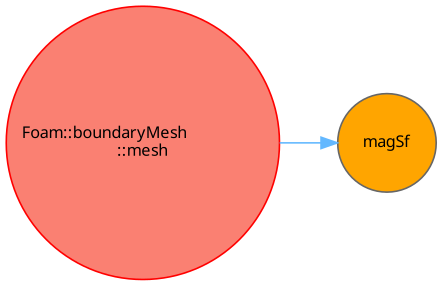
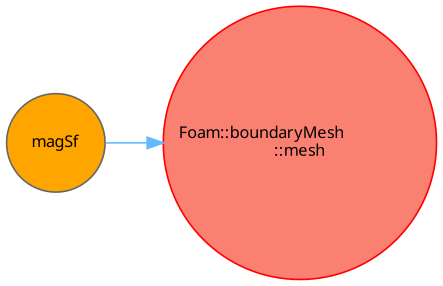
(300, 143) -> (126, 143)
